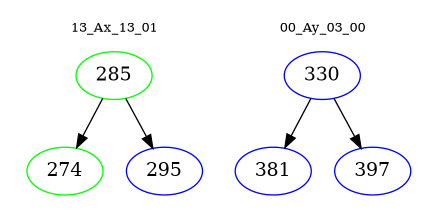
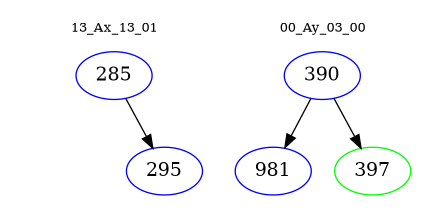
(114, 76) -> (114, 76)
(322, 76) -> (322, 76)
(65, 171) -> none
(273, 171) -> (273, 171)
(373, 171) -> (373, 171)
